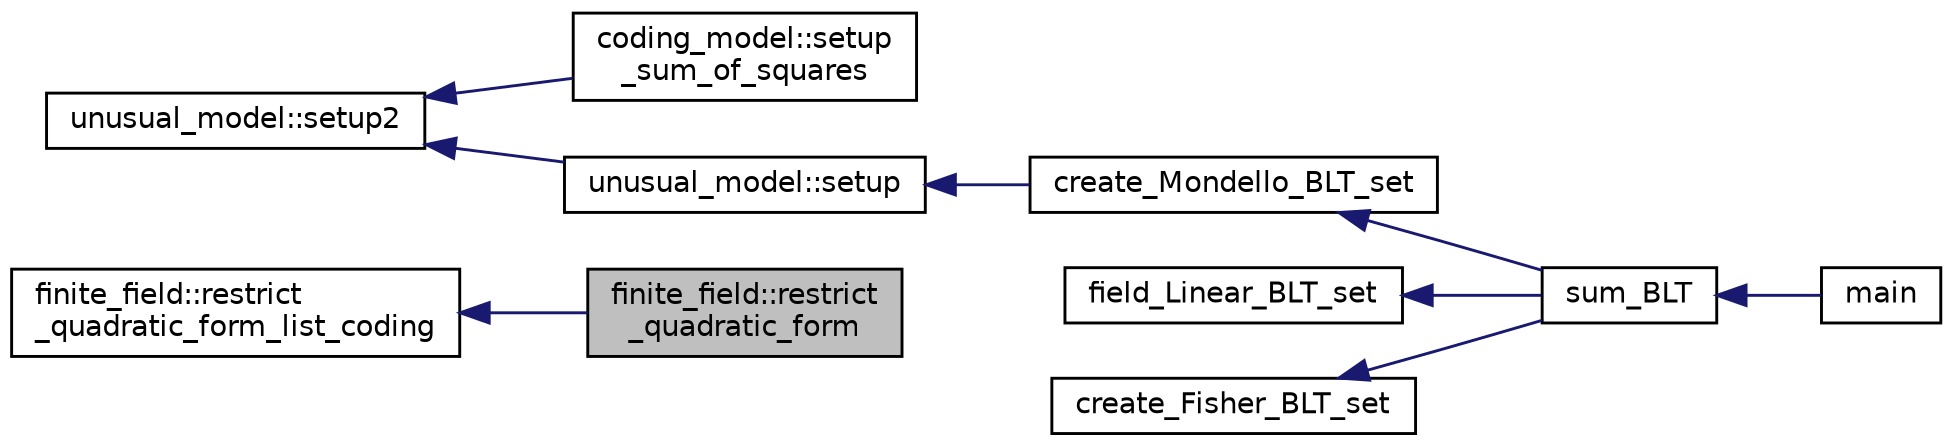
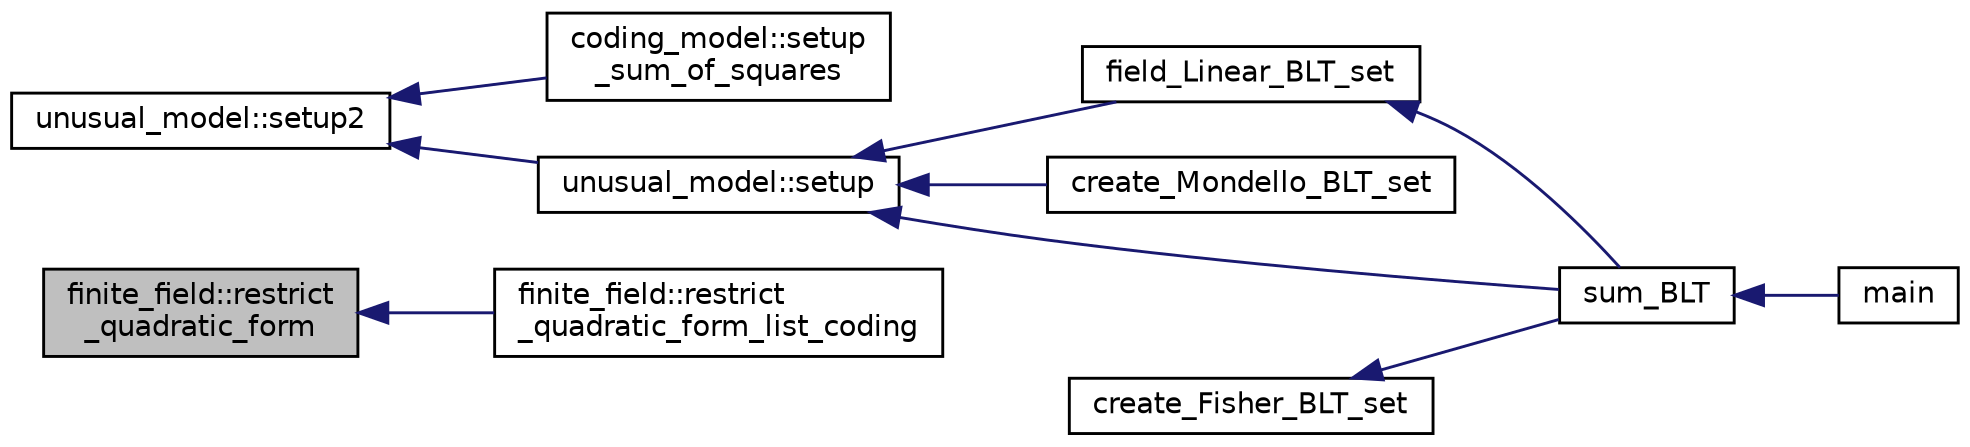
none -> (1000, 126)
(1455, 245) -> (1228, 261)
(539, 313) -> (441, 313)
